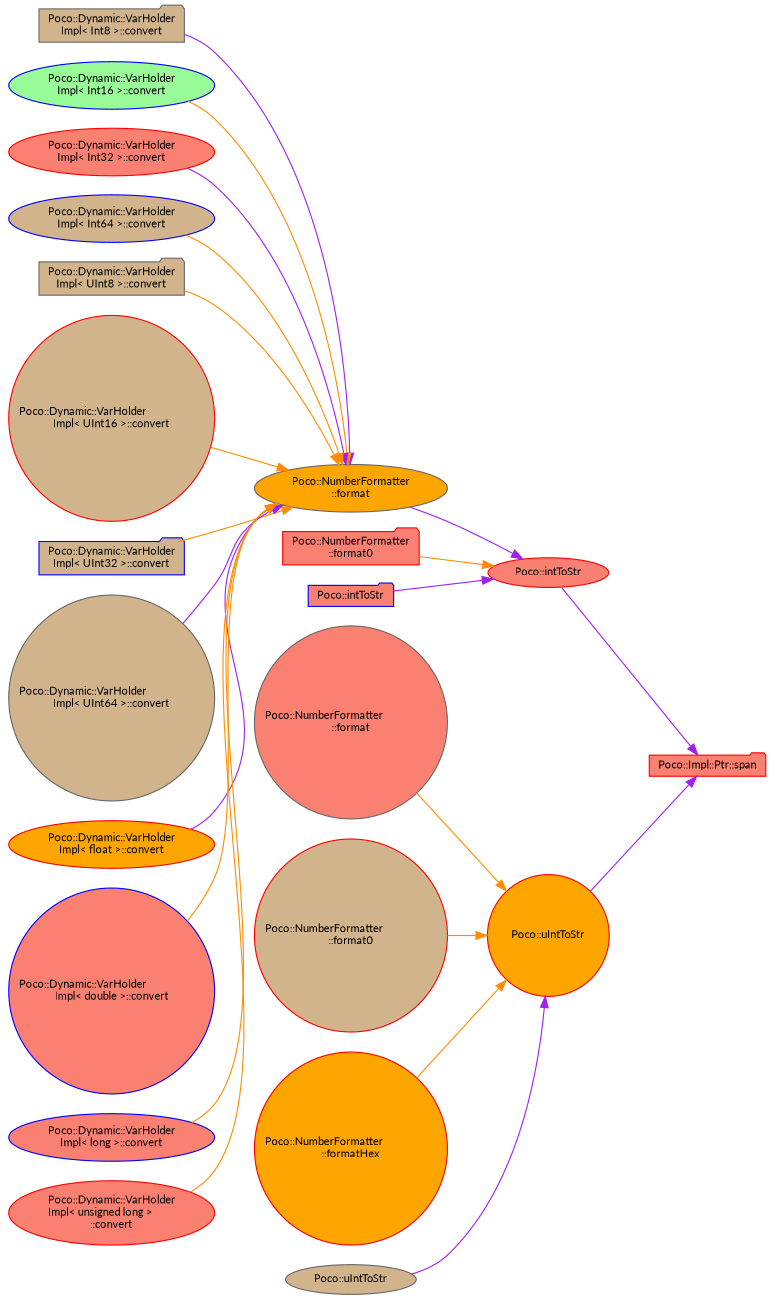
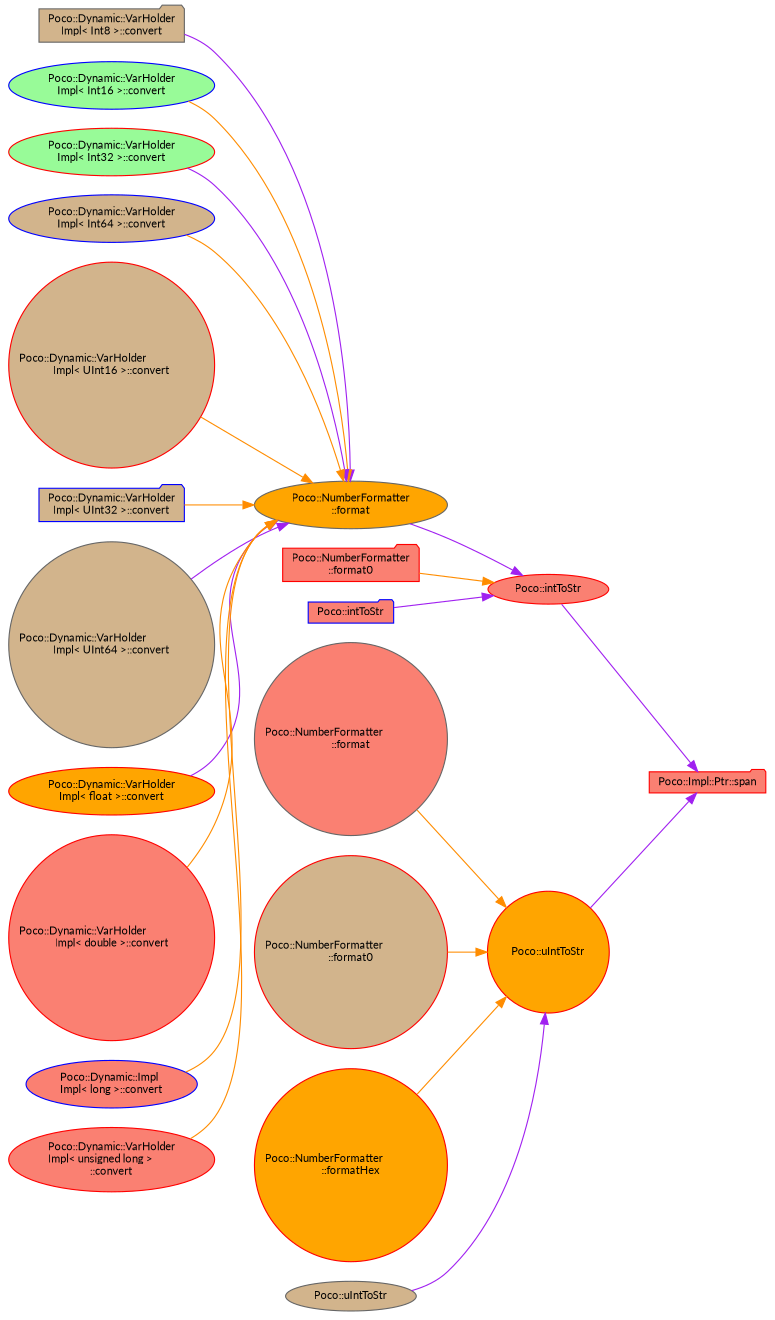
(112, 152) -> (112, 152)
(112, 278) -> none
(112, 991) -> (112, 938)
(112, 1137) -> (112, 1084)
